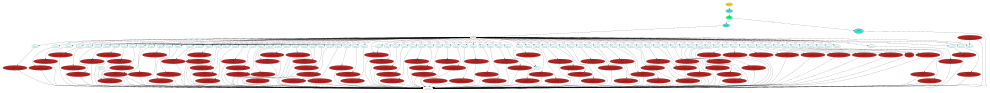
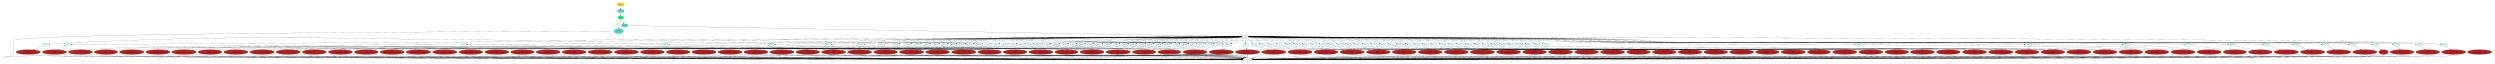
(395, 41) -> (904, 42)
(970, 42) -> (588, 48)
none -> (987, 49)
(533, 61) -> (1519, 58)
